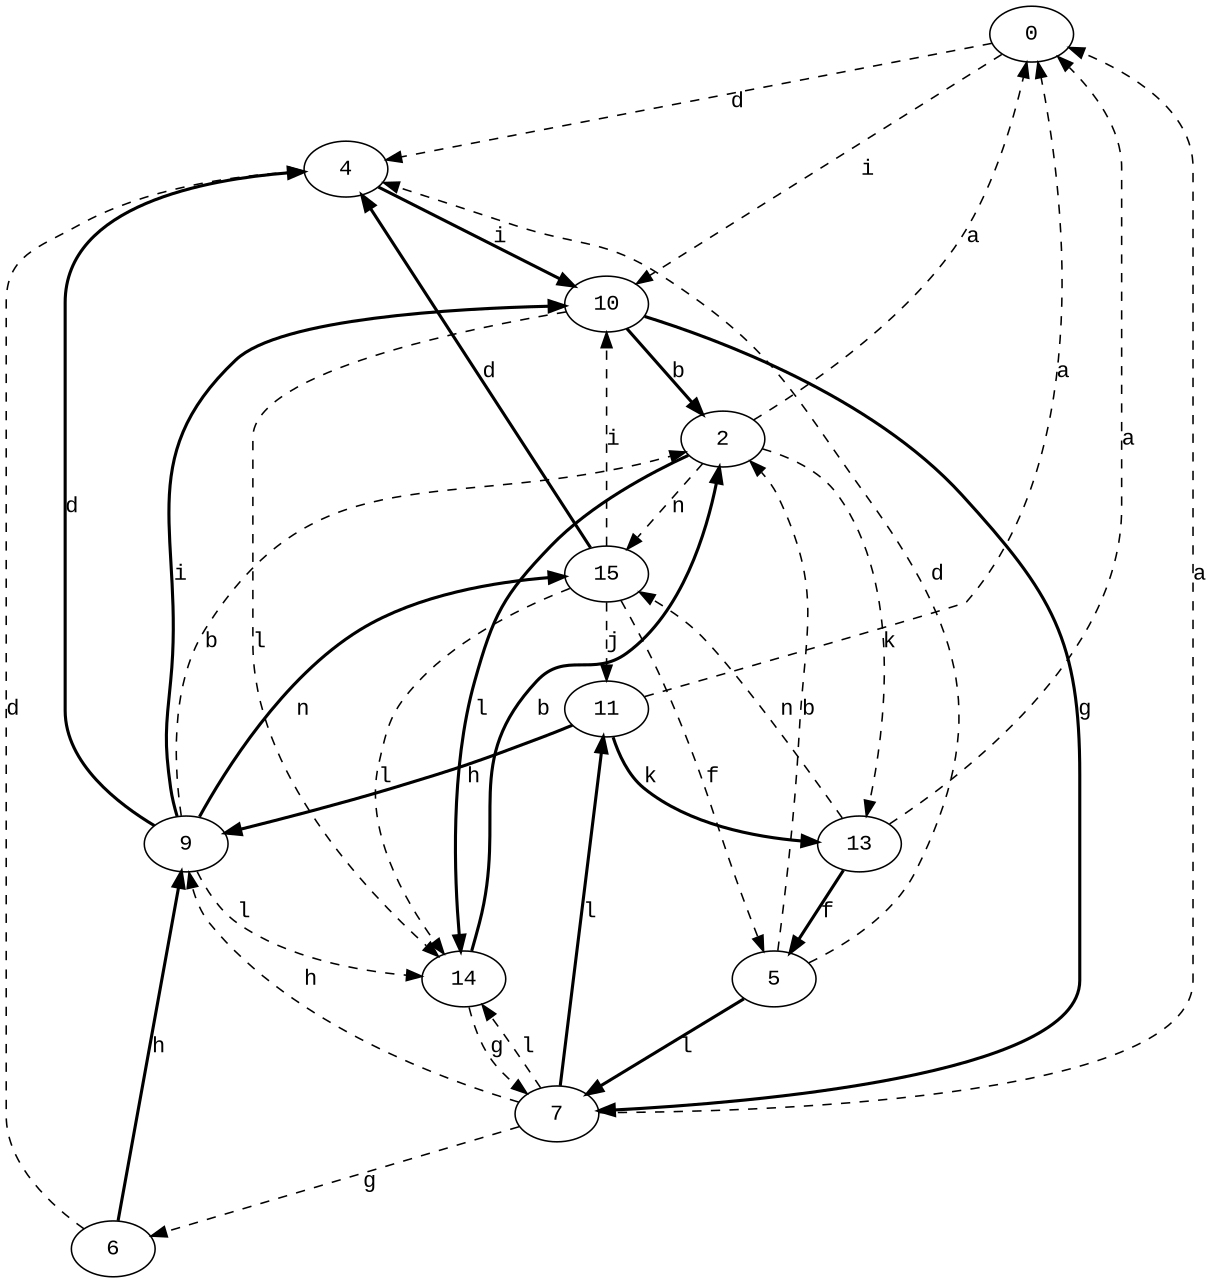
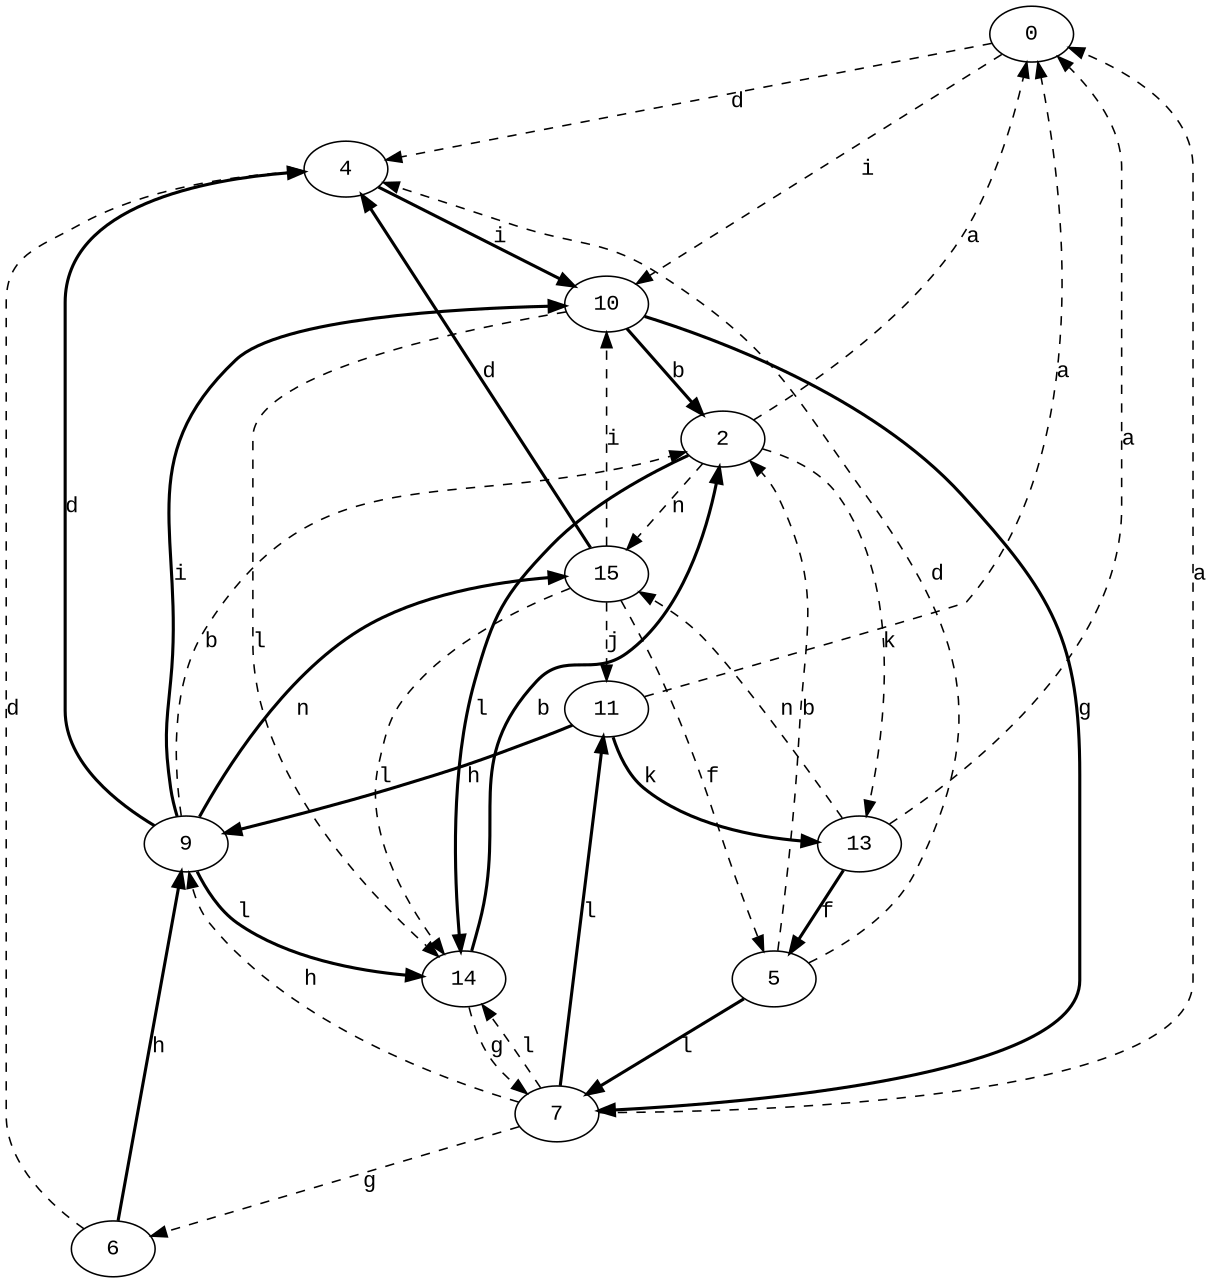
(287, 949) -> (287, 949)
